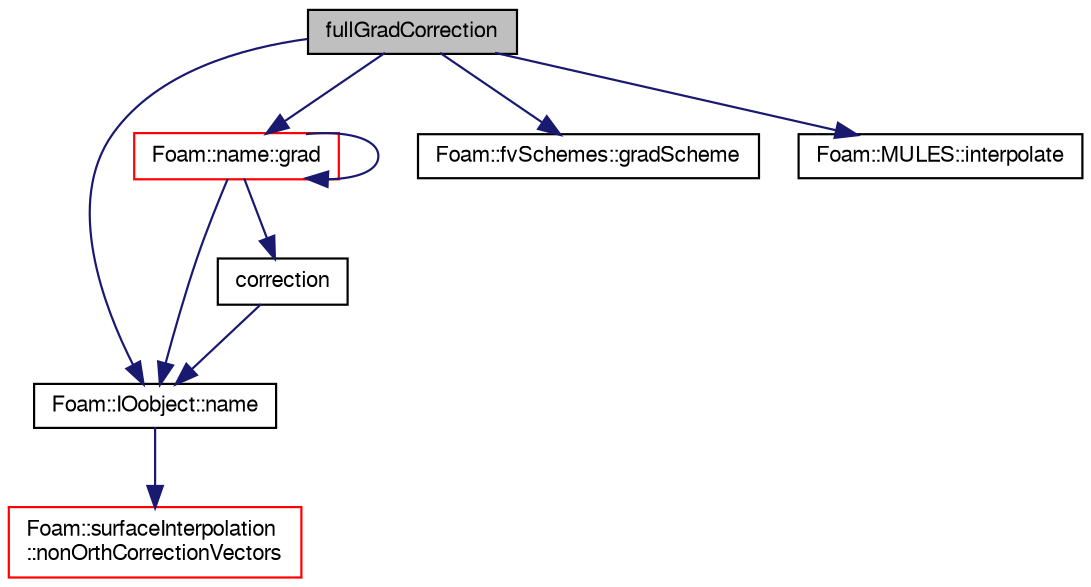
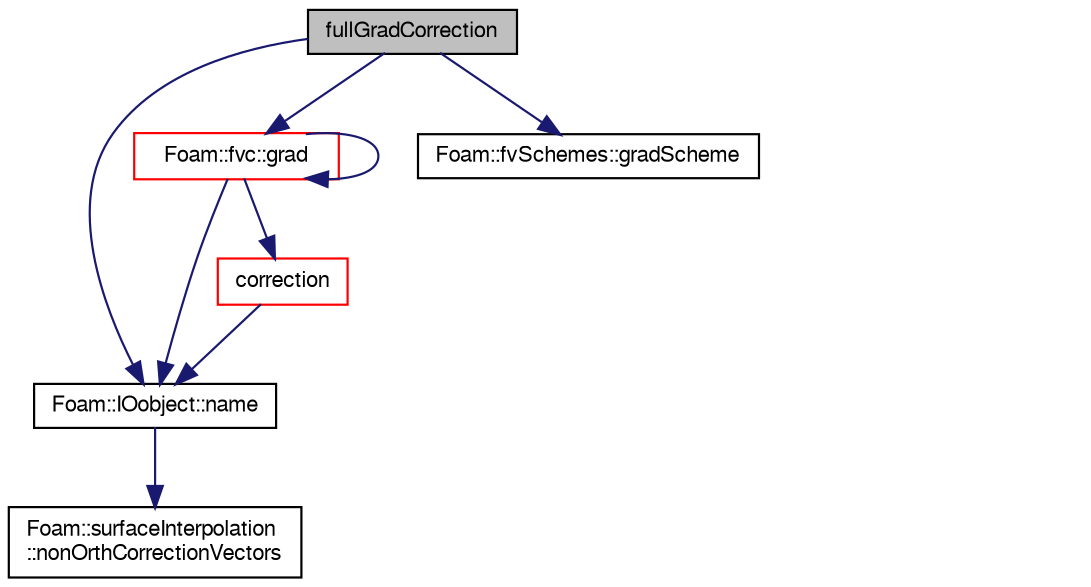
(237, 156) -> (237, 156)
(941, 156) -> none
(283, 282) -> (283, 282)
(155, 542) -> (155, 542)
